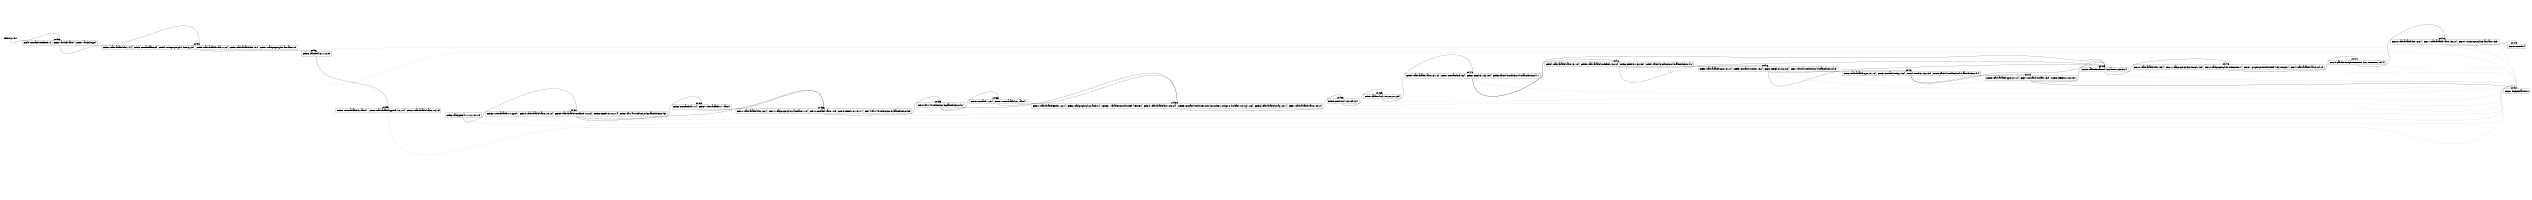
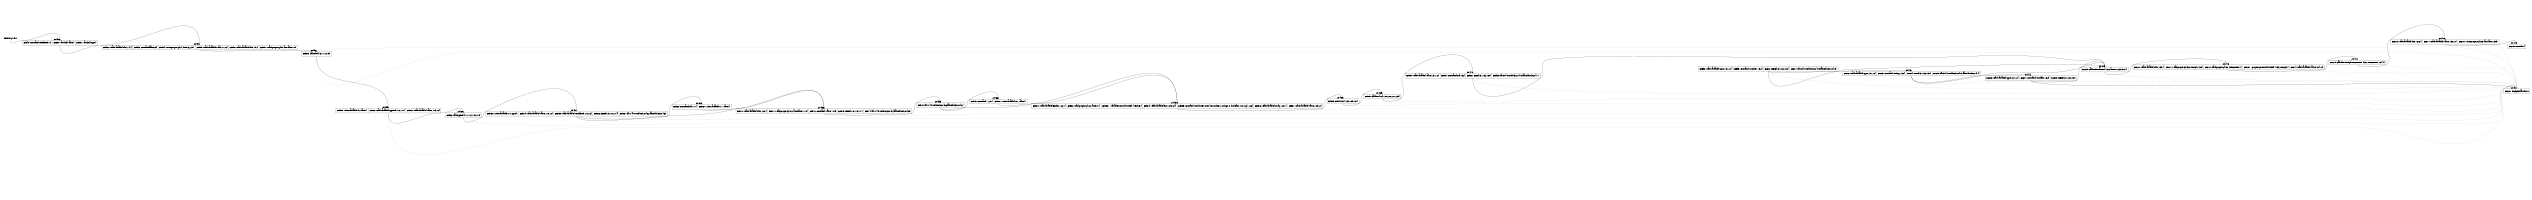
(1619, 64) -> none
none -> (423, 116)
